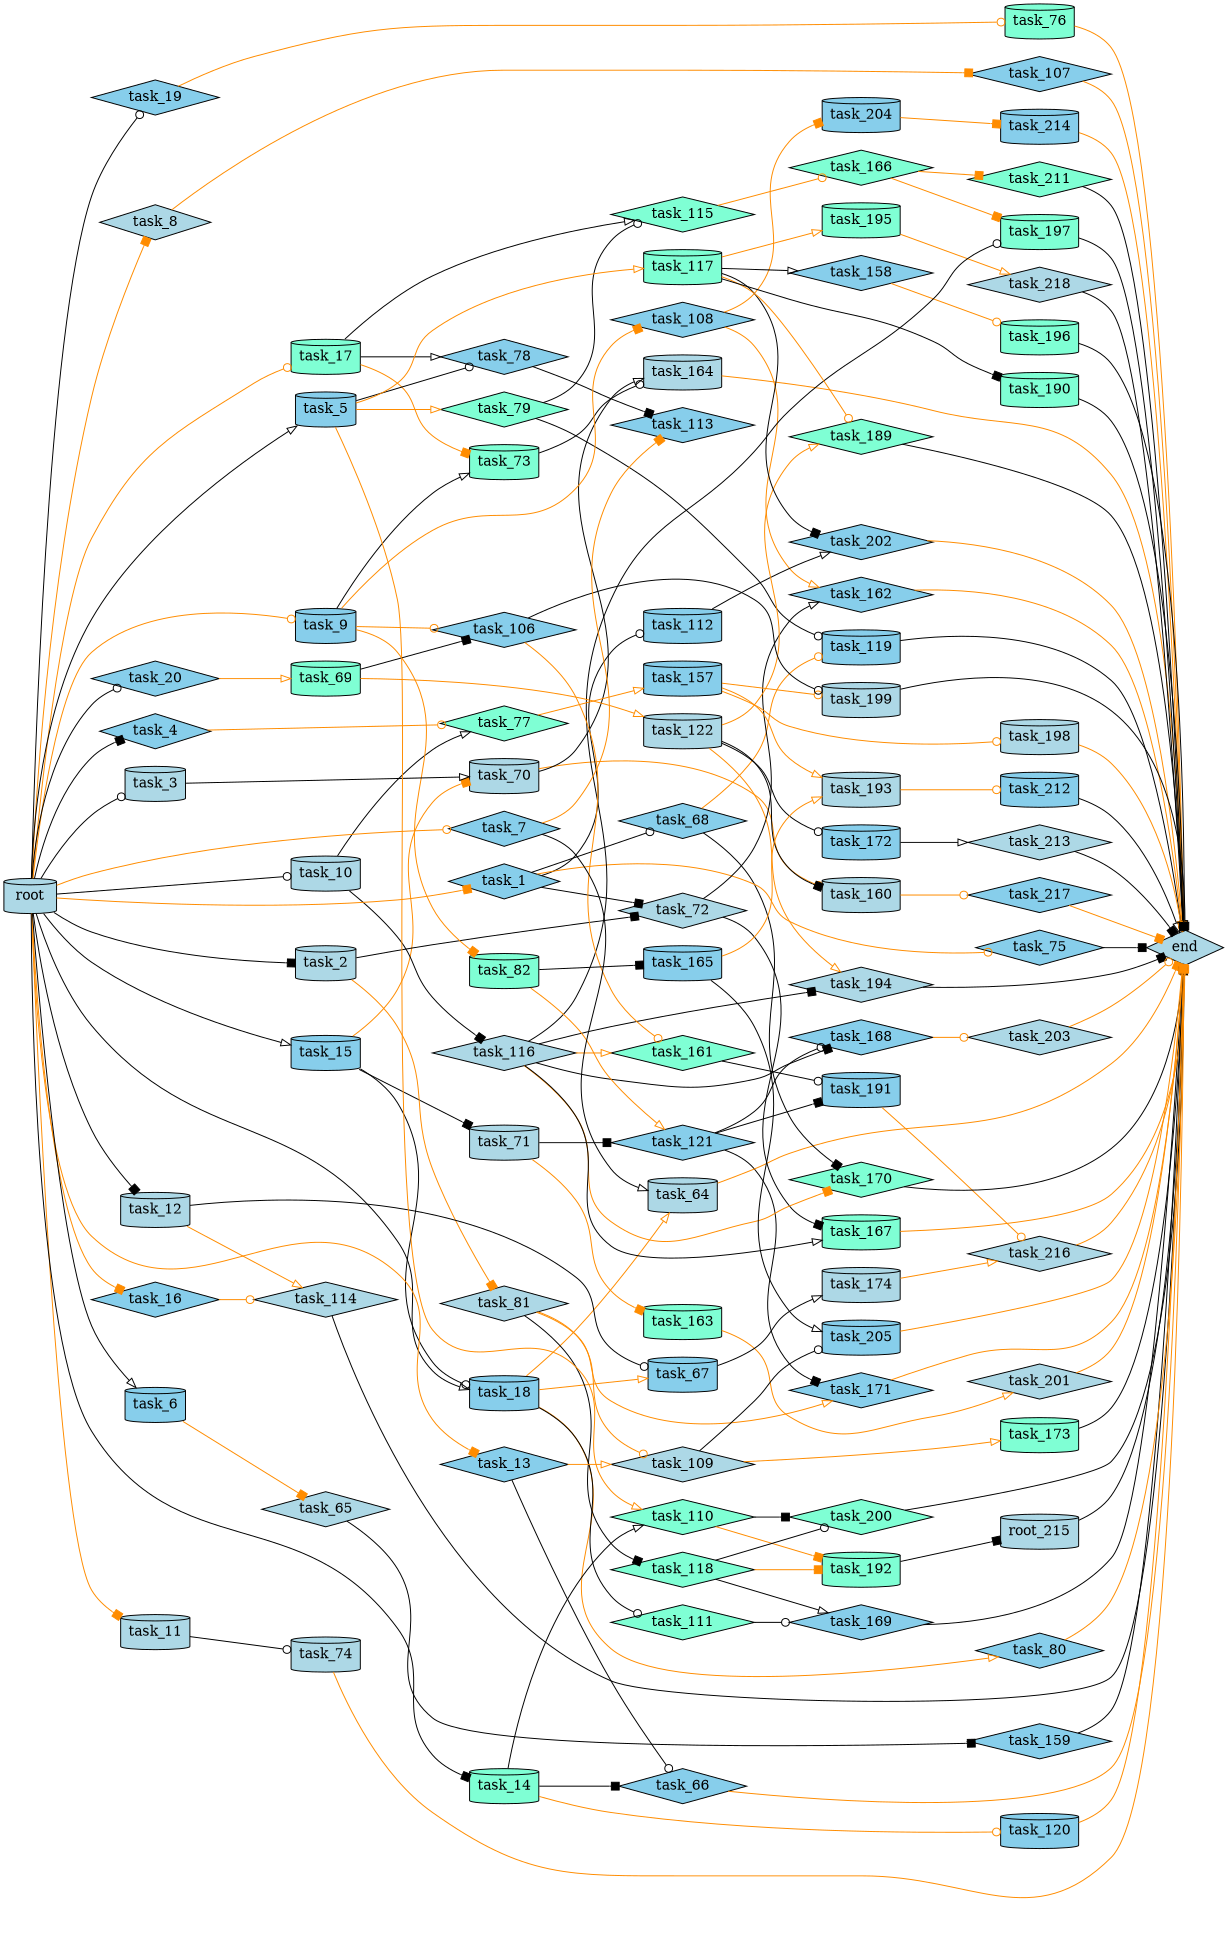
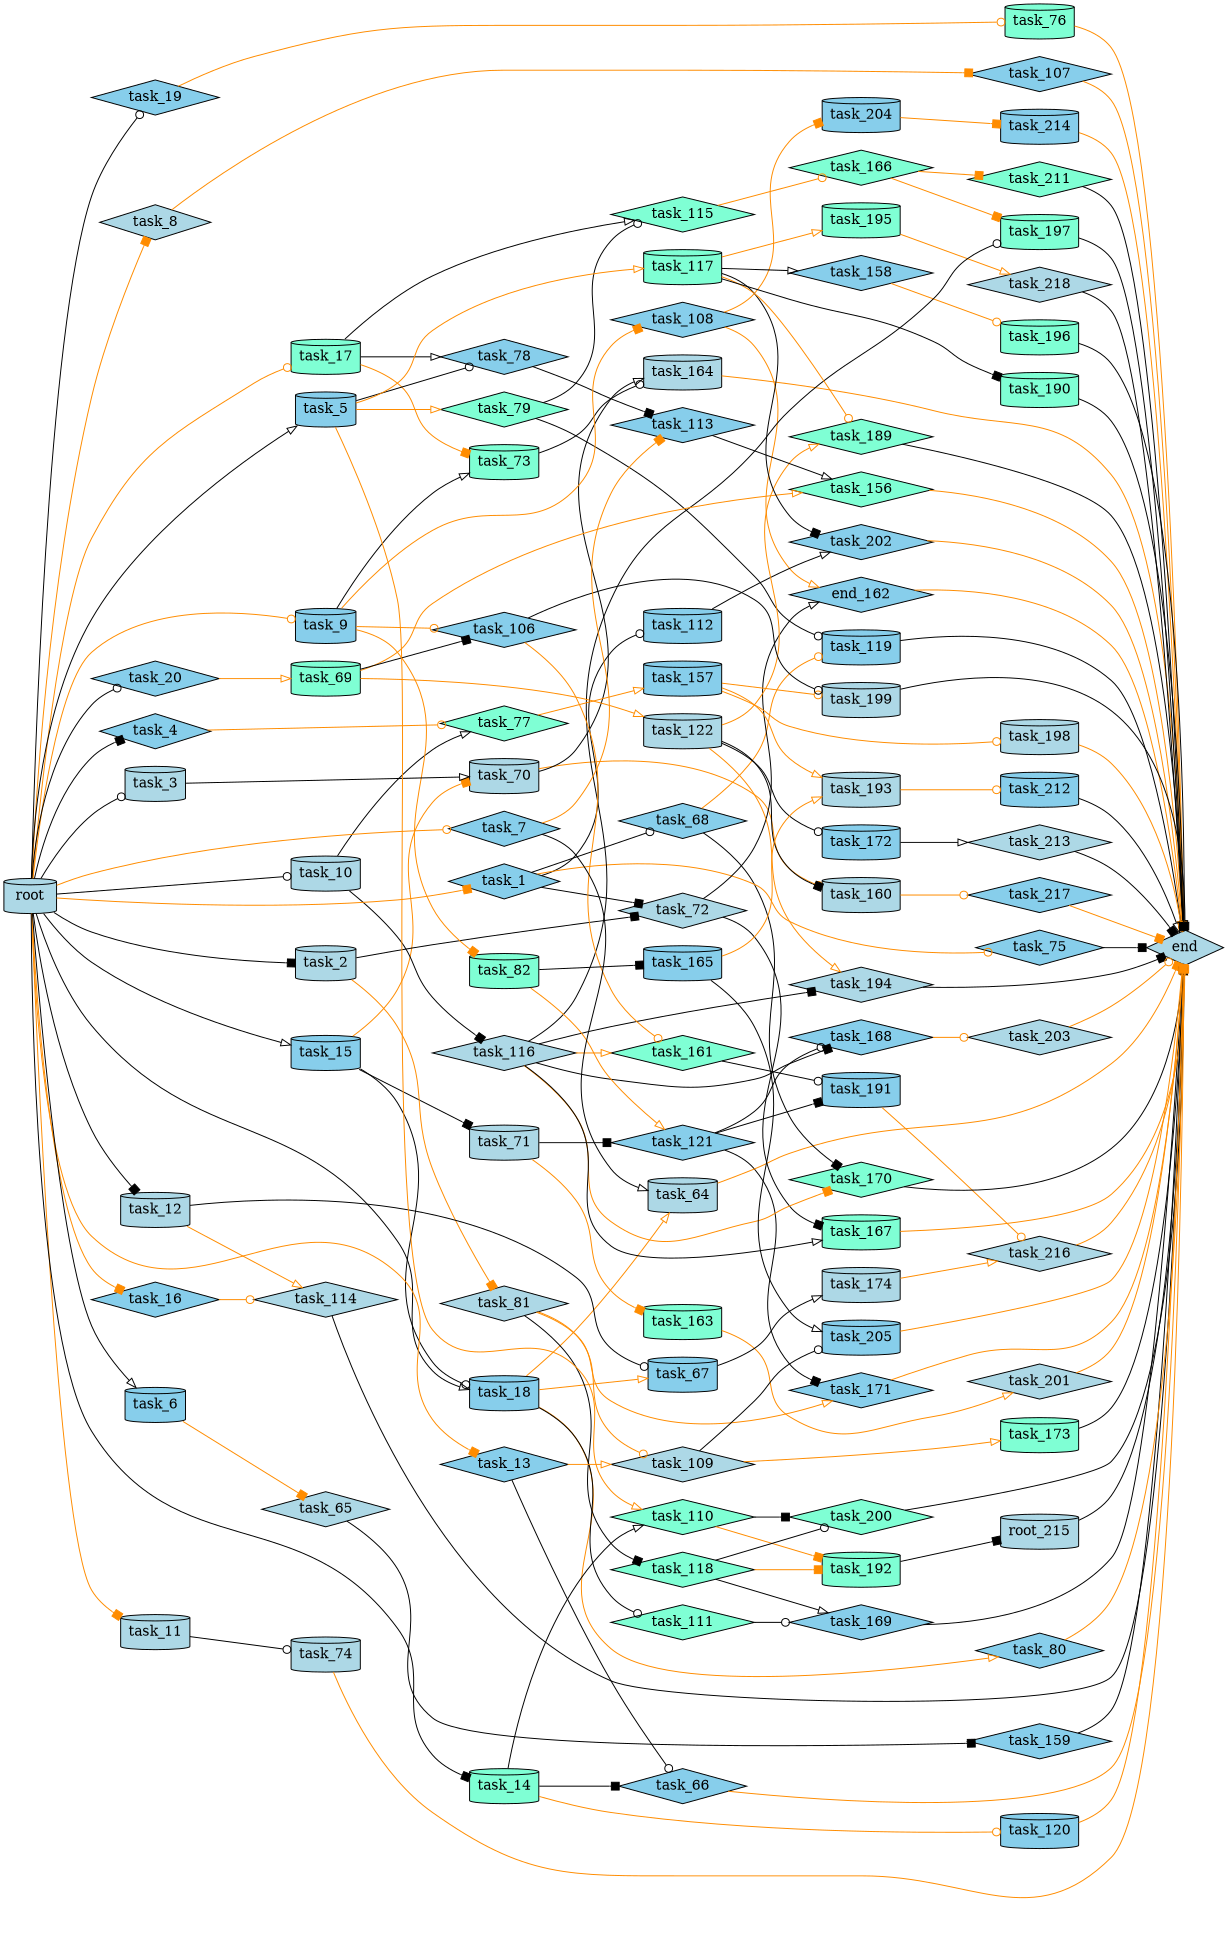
none -> (861, 489)
(861, 595) -> (861, 595)
